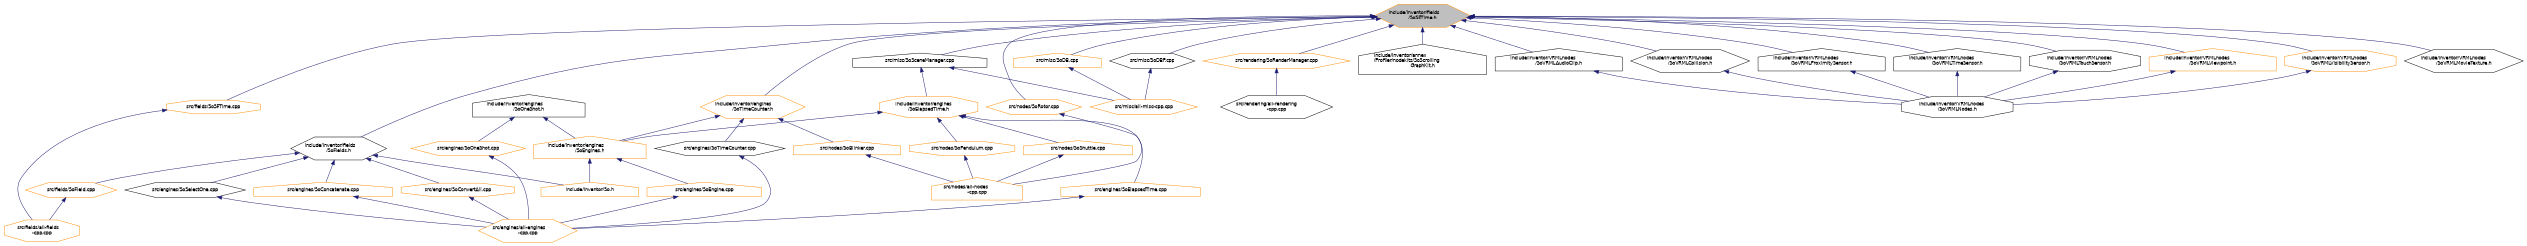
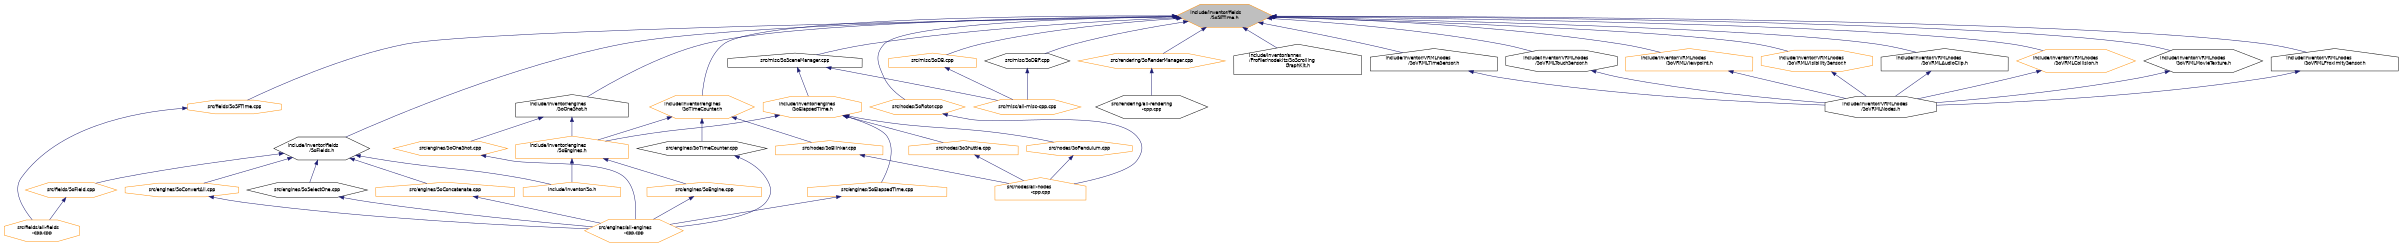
none -> (725, 40)
(1690, 61) -> (2076, 61)
none -> (2051, 91)
